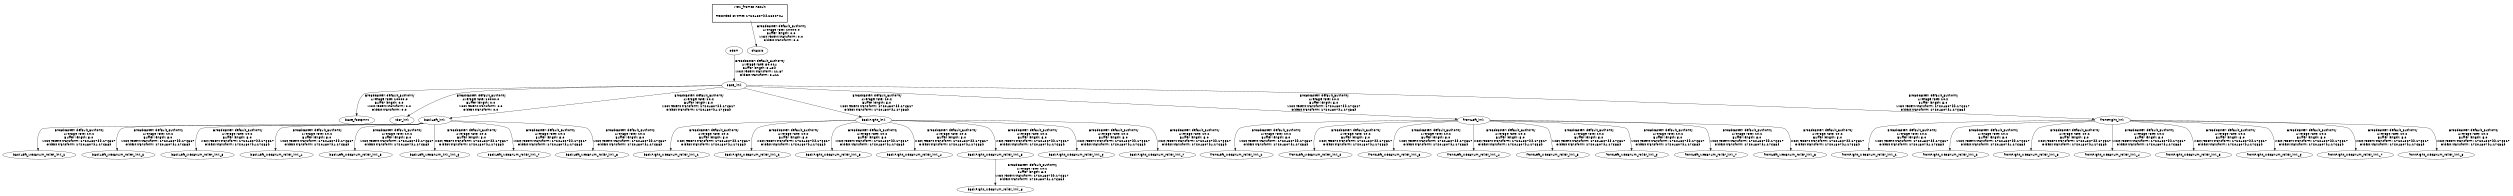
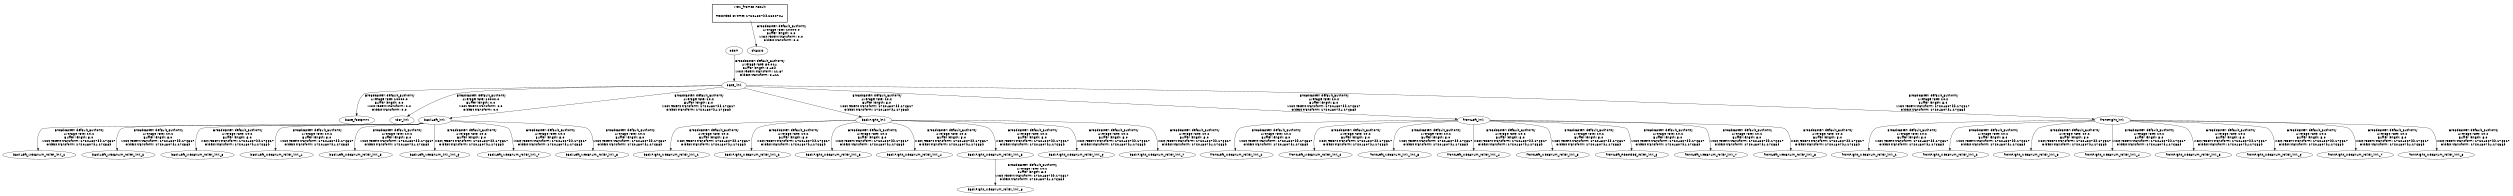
(1395, 155) -> (1395, 155)
(1632, 155) -> (1632, 155)
